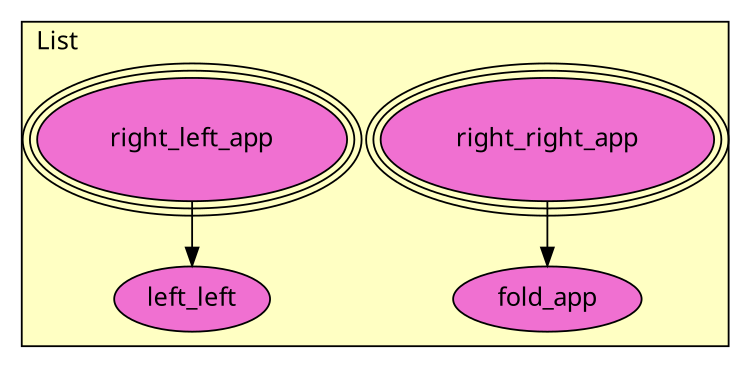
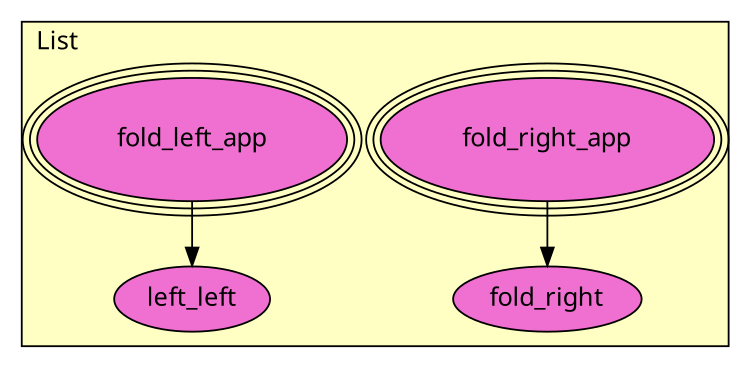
(192, 140) -> (192, 140)
(547, 140) -> (547, 140)
(547, 299) -> (547, 299)
